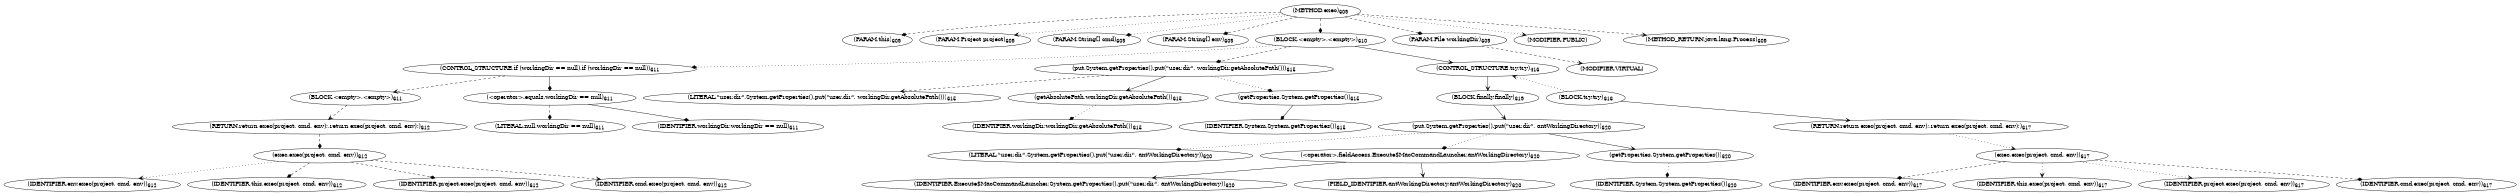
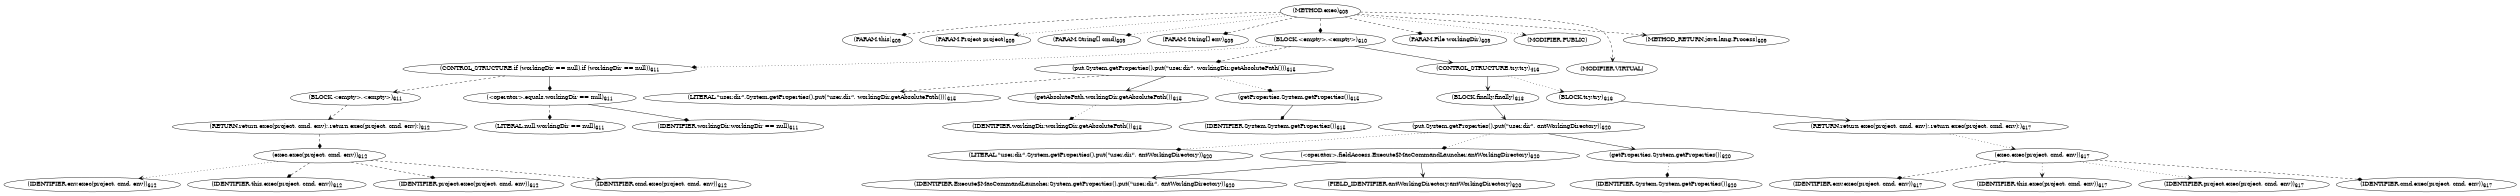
(1530, 54) -> (1497, 17)
(1542, 84) -> (1534, 83)
(1519, 97) -> (1519, 97)
